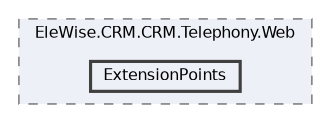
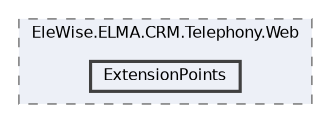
(165, 34) -> (165, 34)
